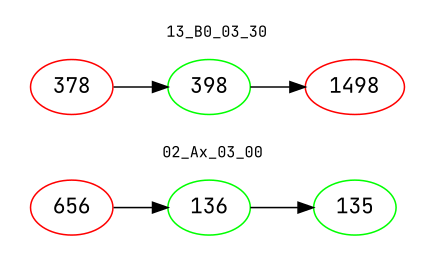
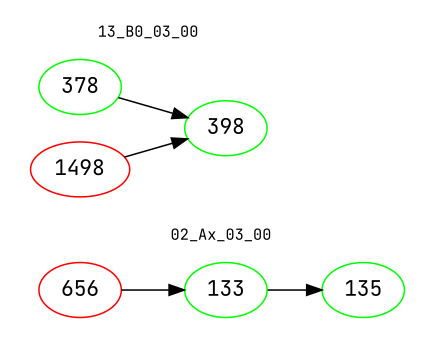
(218, 33) -> (149, 33)
(72, 87) -> (80, 87)
(270, 87) -> (148, 150)
(209, 208) -> (226, 290)
